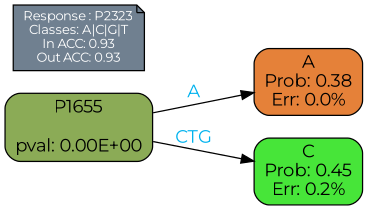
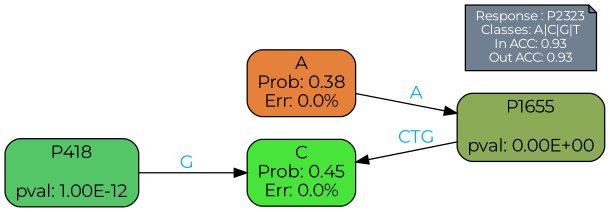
(197, 104) -> (400, 102)
(308, 172) -> (301, 173)
none -> (72, 173)
